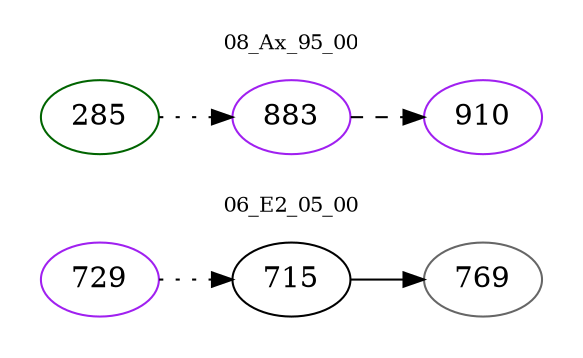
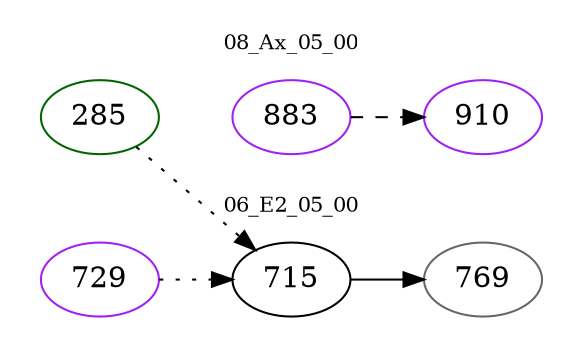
(291, 44) -> (291, 44)
(185, 117) -> (198, 200)
